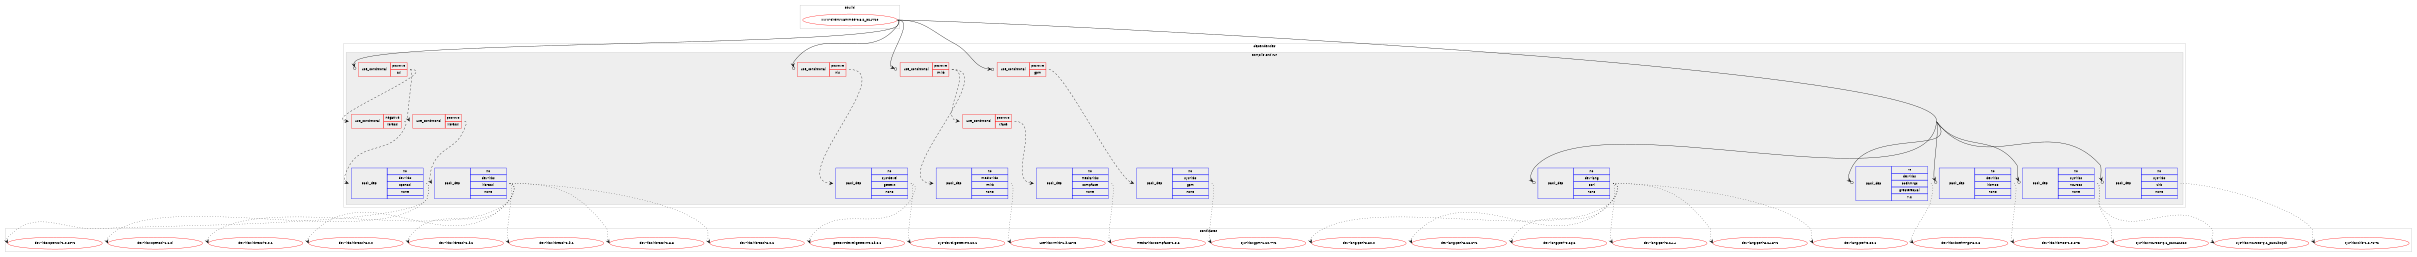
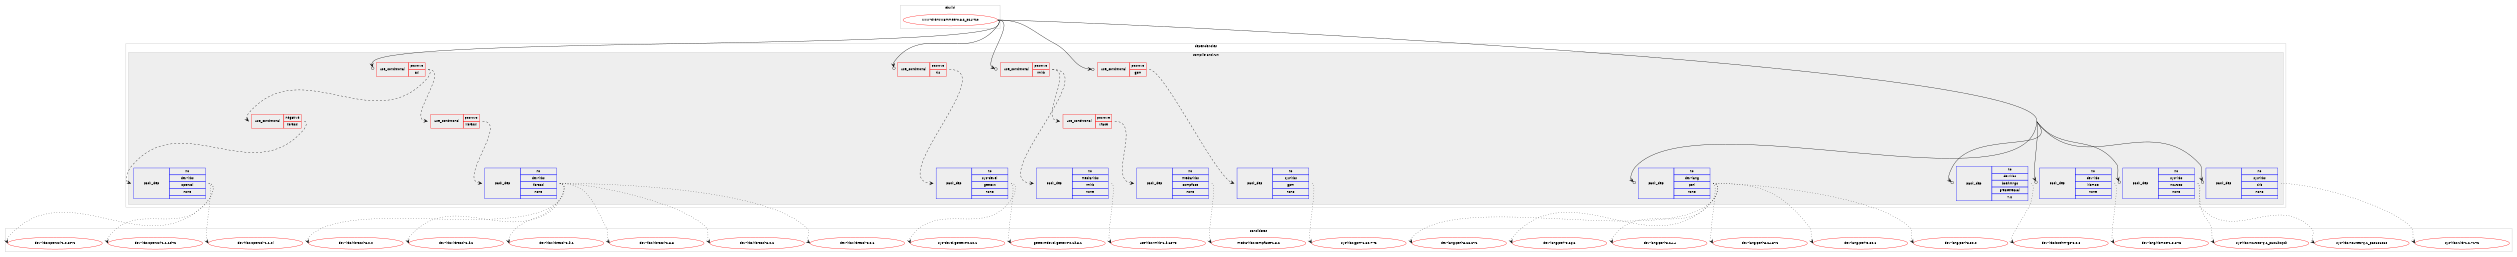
none -> (155, 243)
(2061, 243) -> (2161, 243)
